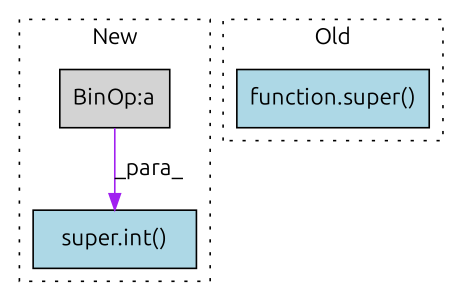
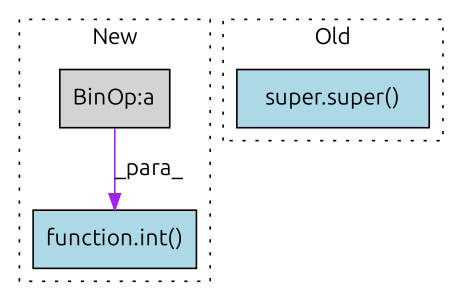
(333, 99) -> (333, 99)
(115, 239) -> (115, 239)
